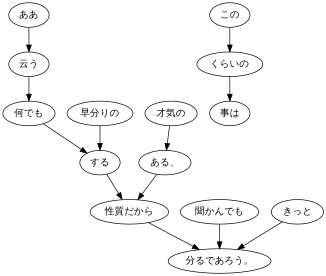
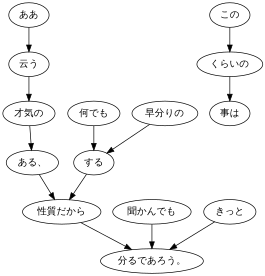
(29, 85) -> (29, 85)
